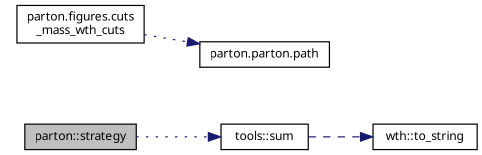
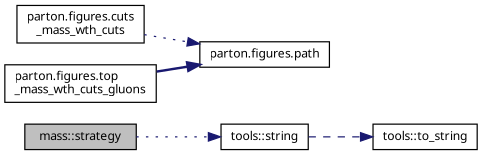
(265, 55) -> (265, 55)
none -> (81, 84)
(81, 137) -> (81, 137)
(265, 137) -> (265, 137)
(425, 137) -> (425, 137)
